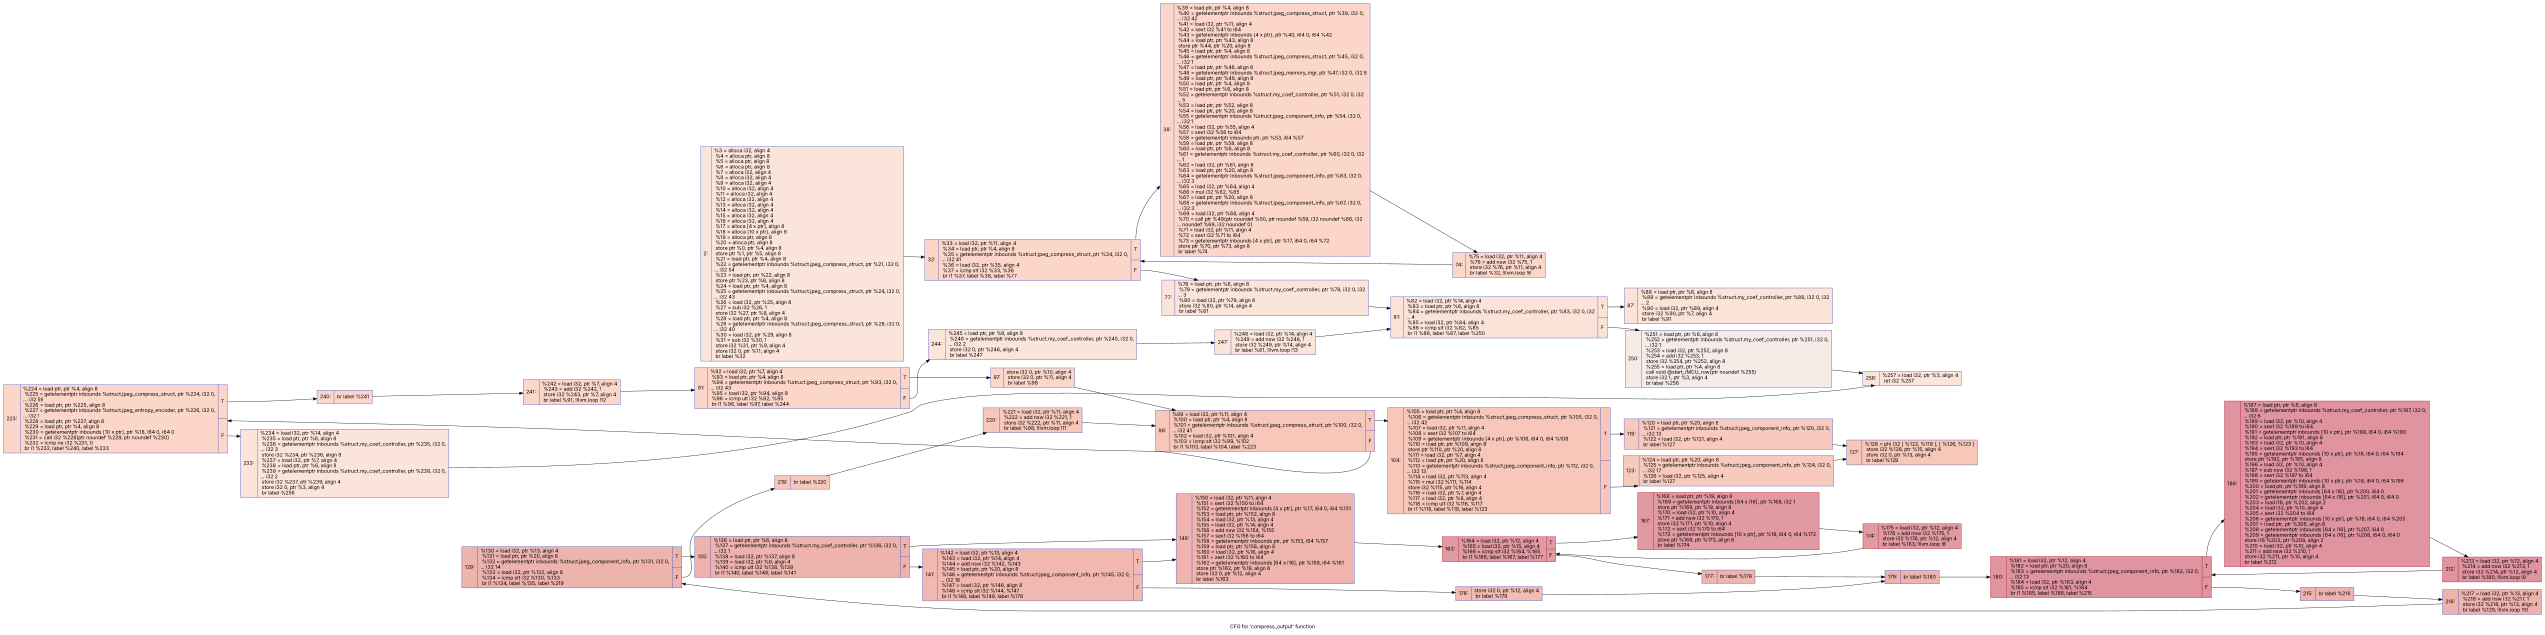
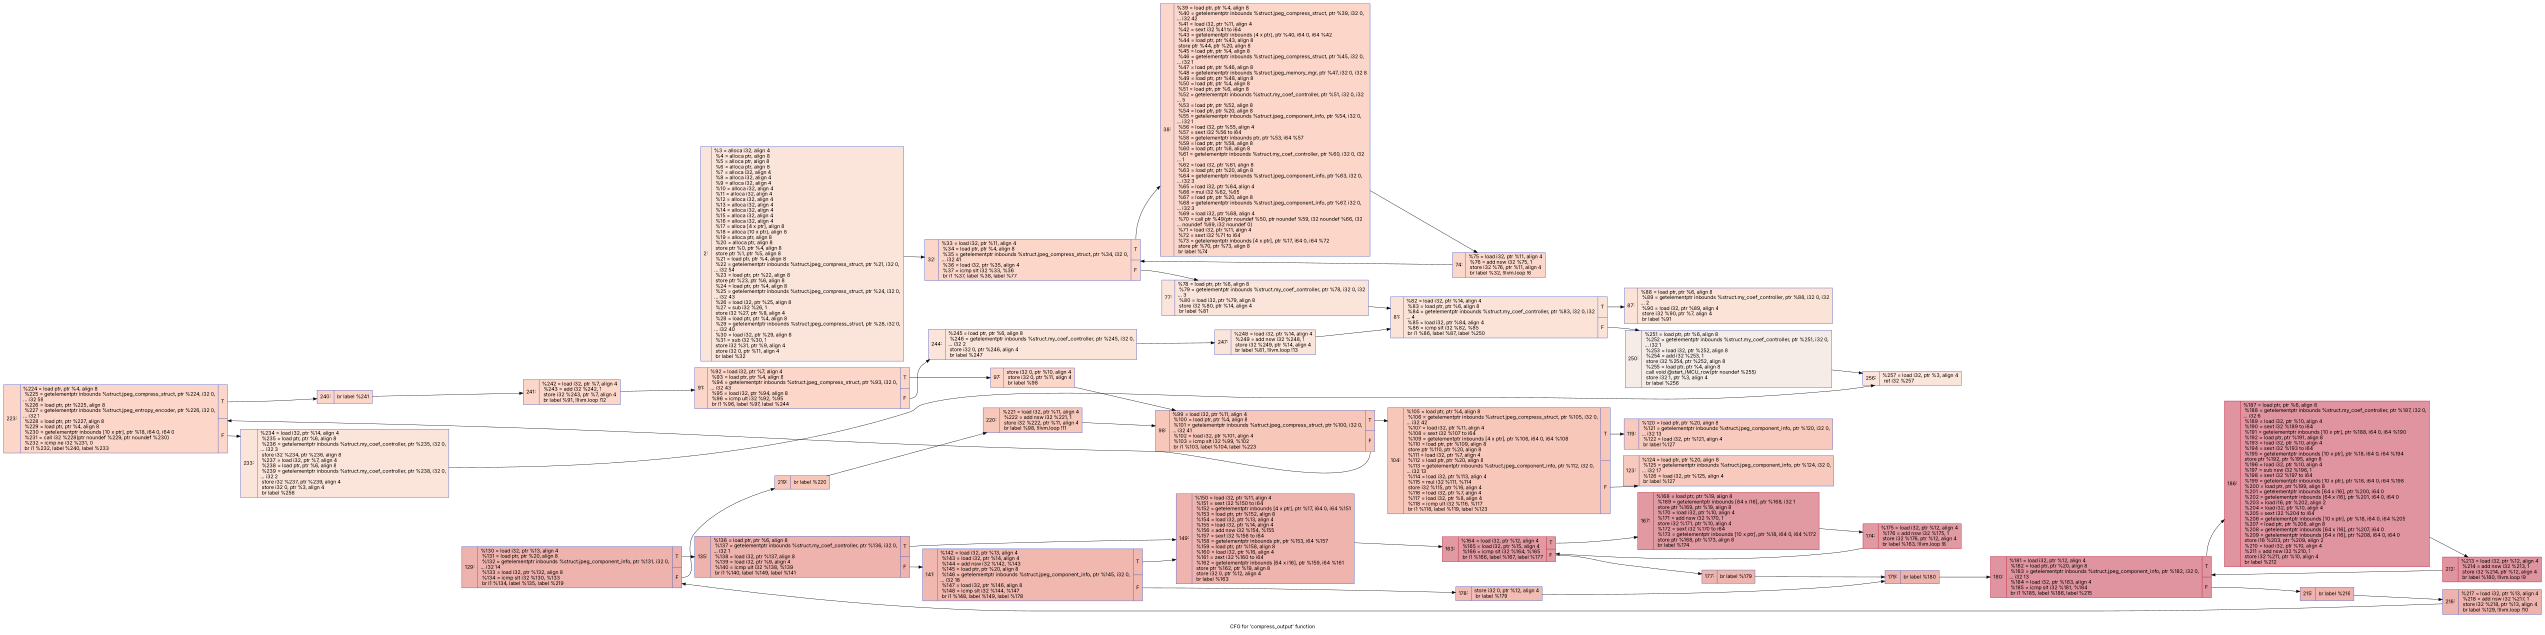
(1912, 452) -> none
